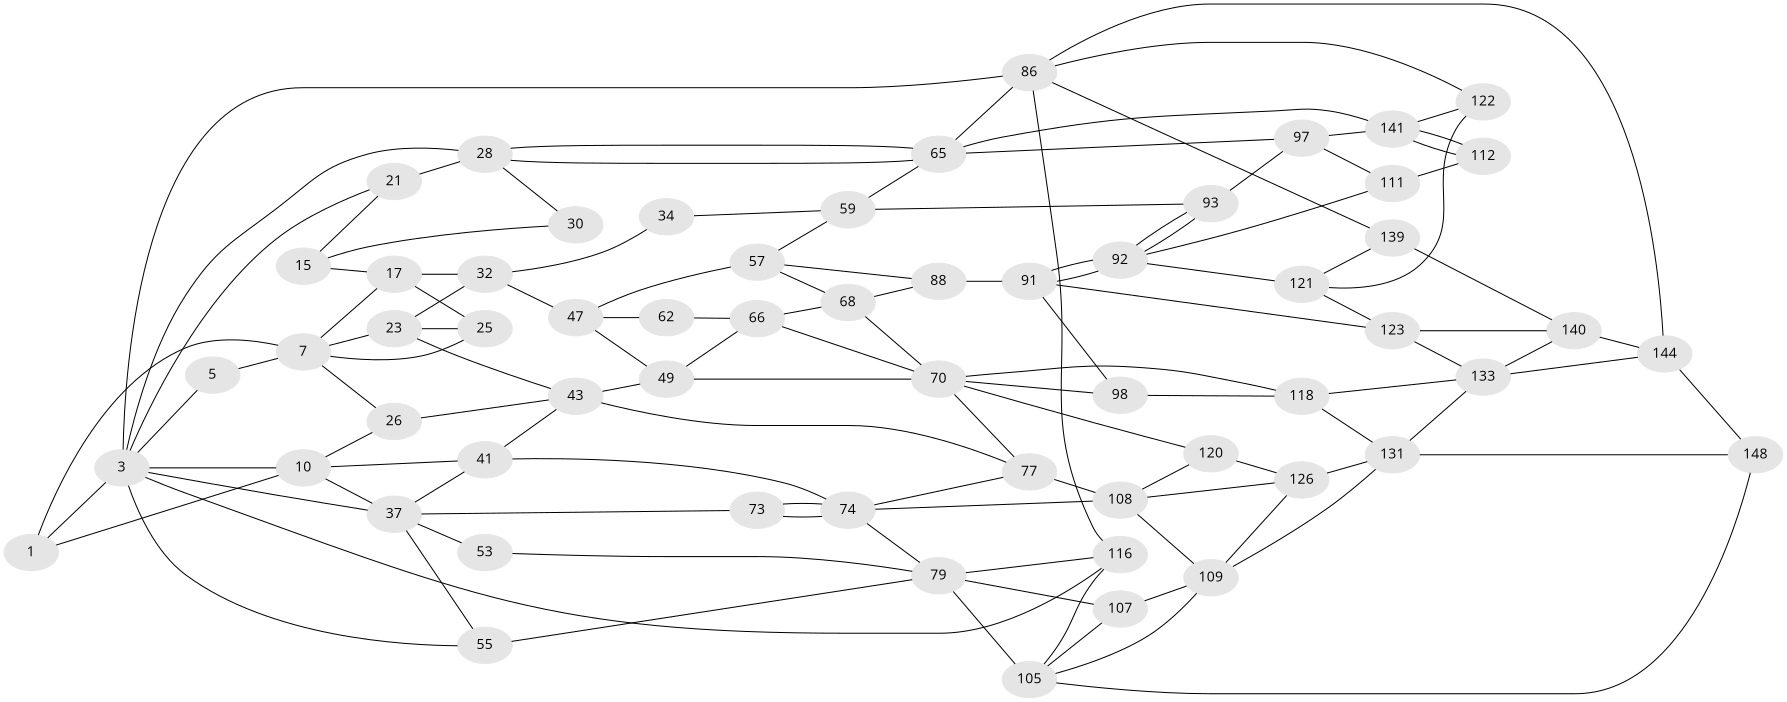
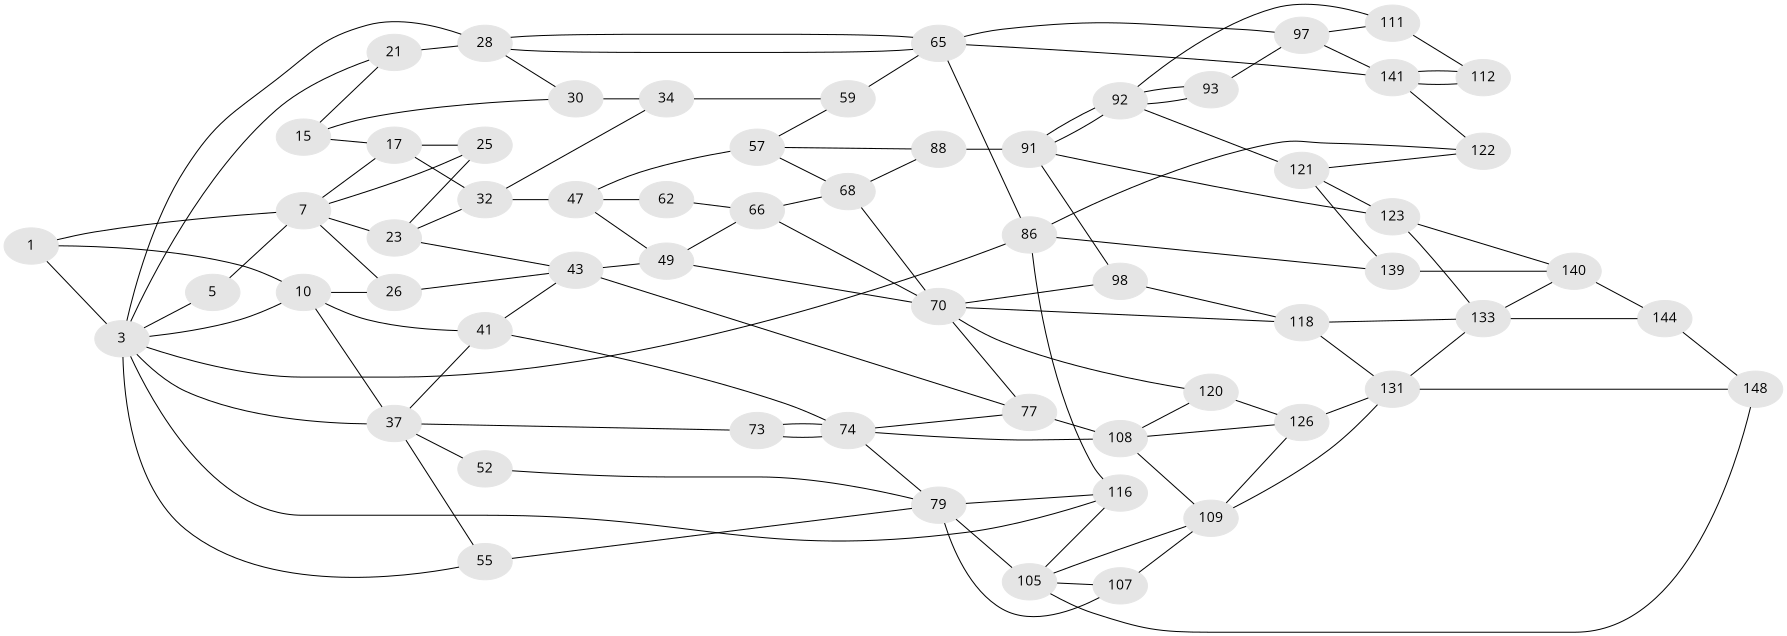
(1466, 4) -> none
none -> (621, 99)
(1029, 207) -> none
(485, 553) -> (485, 469)
